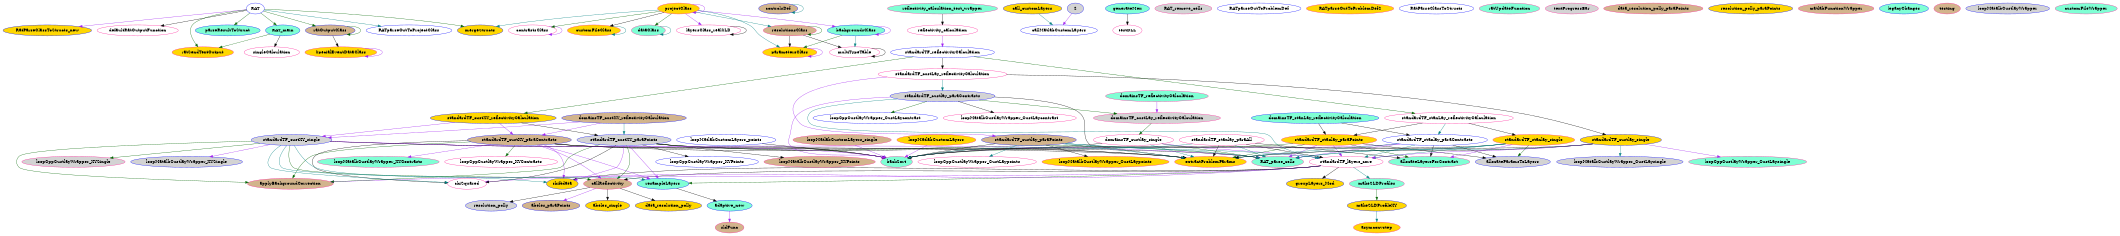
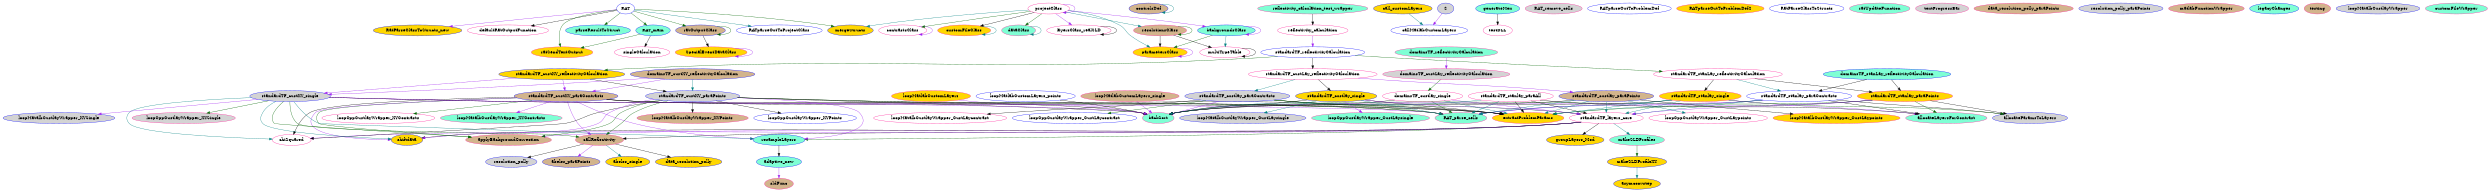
(678, 9) -> (1049, 9)
(1751, 9) -> (2121, 9)
(1047, 107) -> (1357, 106)
(1015, 132) -> (1426, 106)
(608, 193) -> (612, 150)
(1377, 228) -> (1637, 184)
